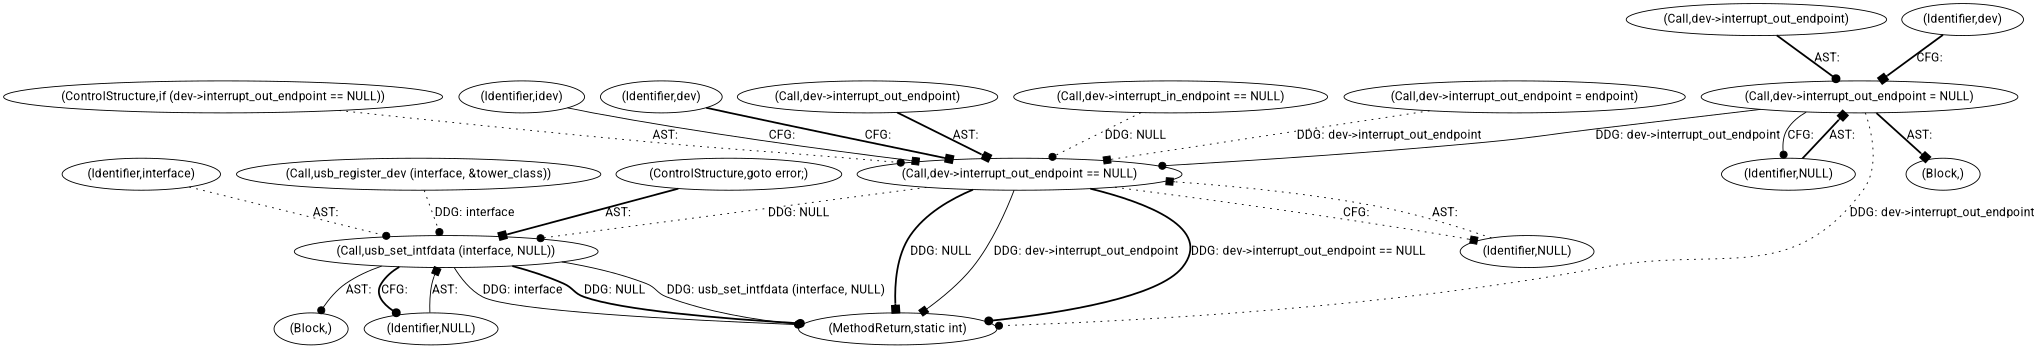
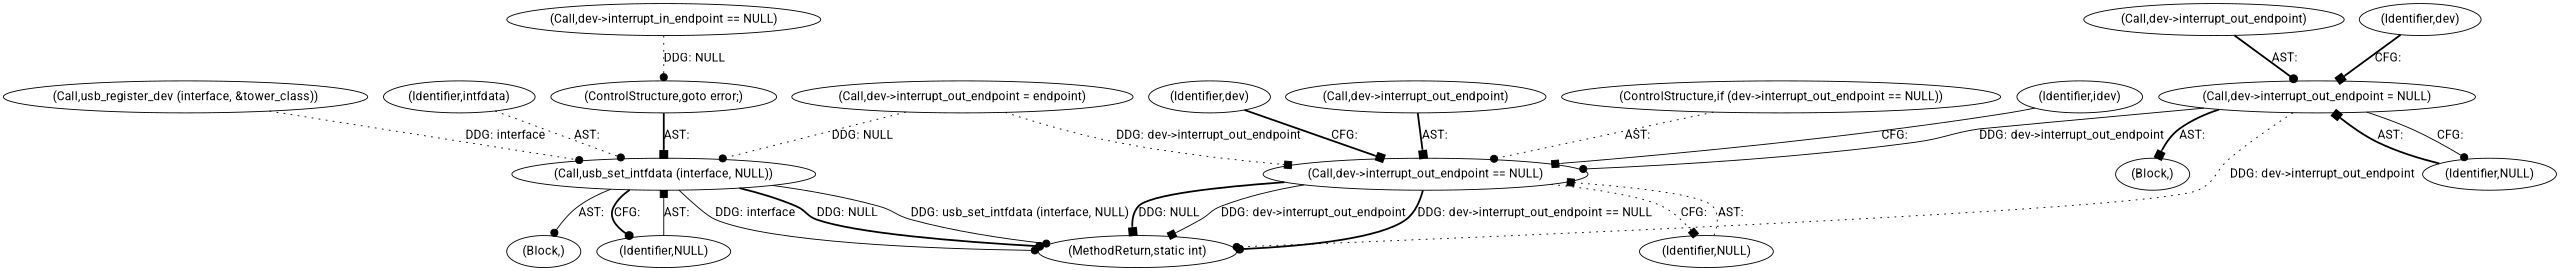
(1098, 134) -> (664, 55)
(141, 174) -> (459, 97)
(735, 213) -> (816, 135)
